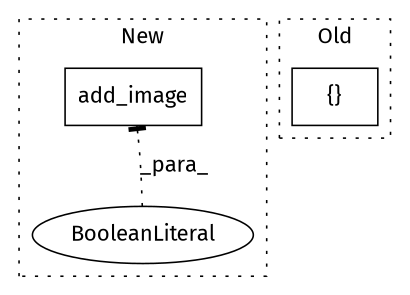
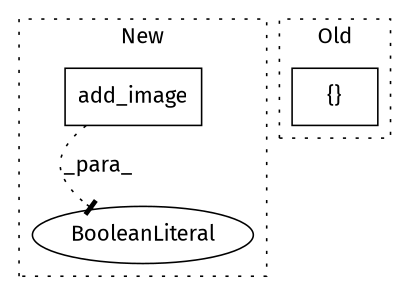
(141, 170) -> (60, 165)
